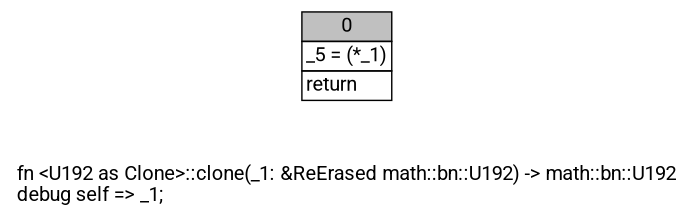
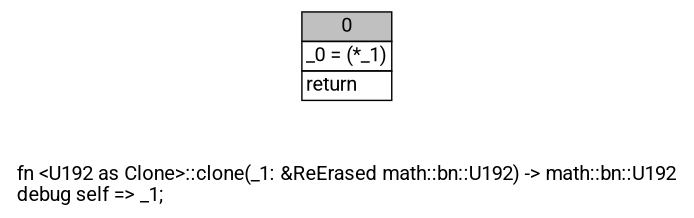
(347, 55) -> (347, 55)
